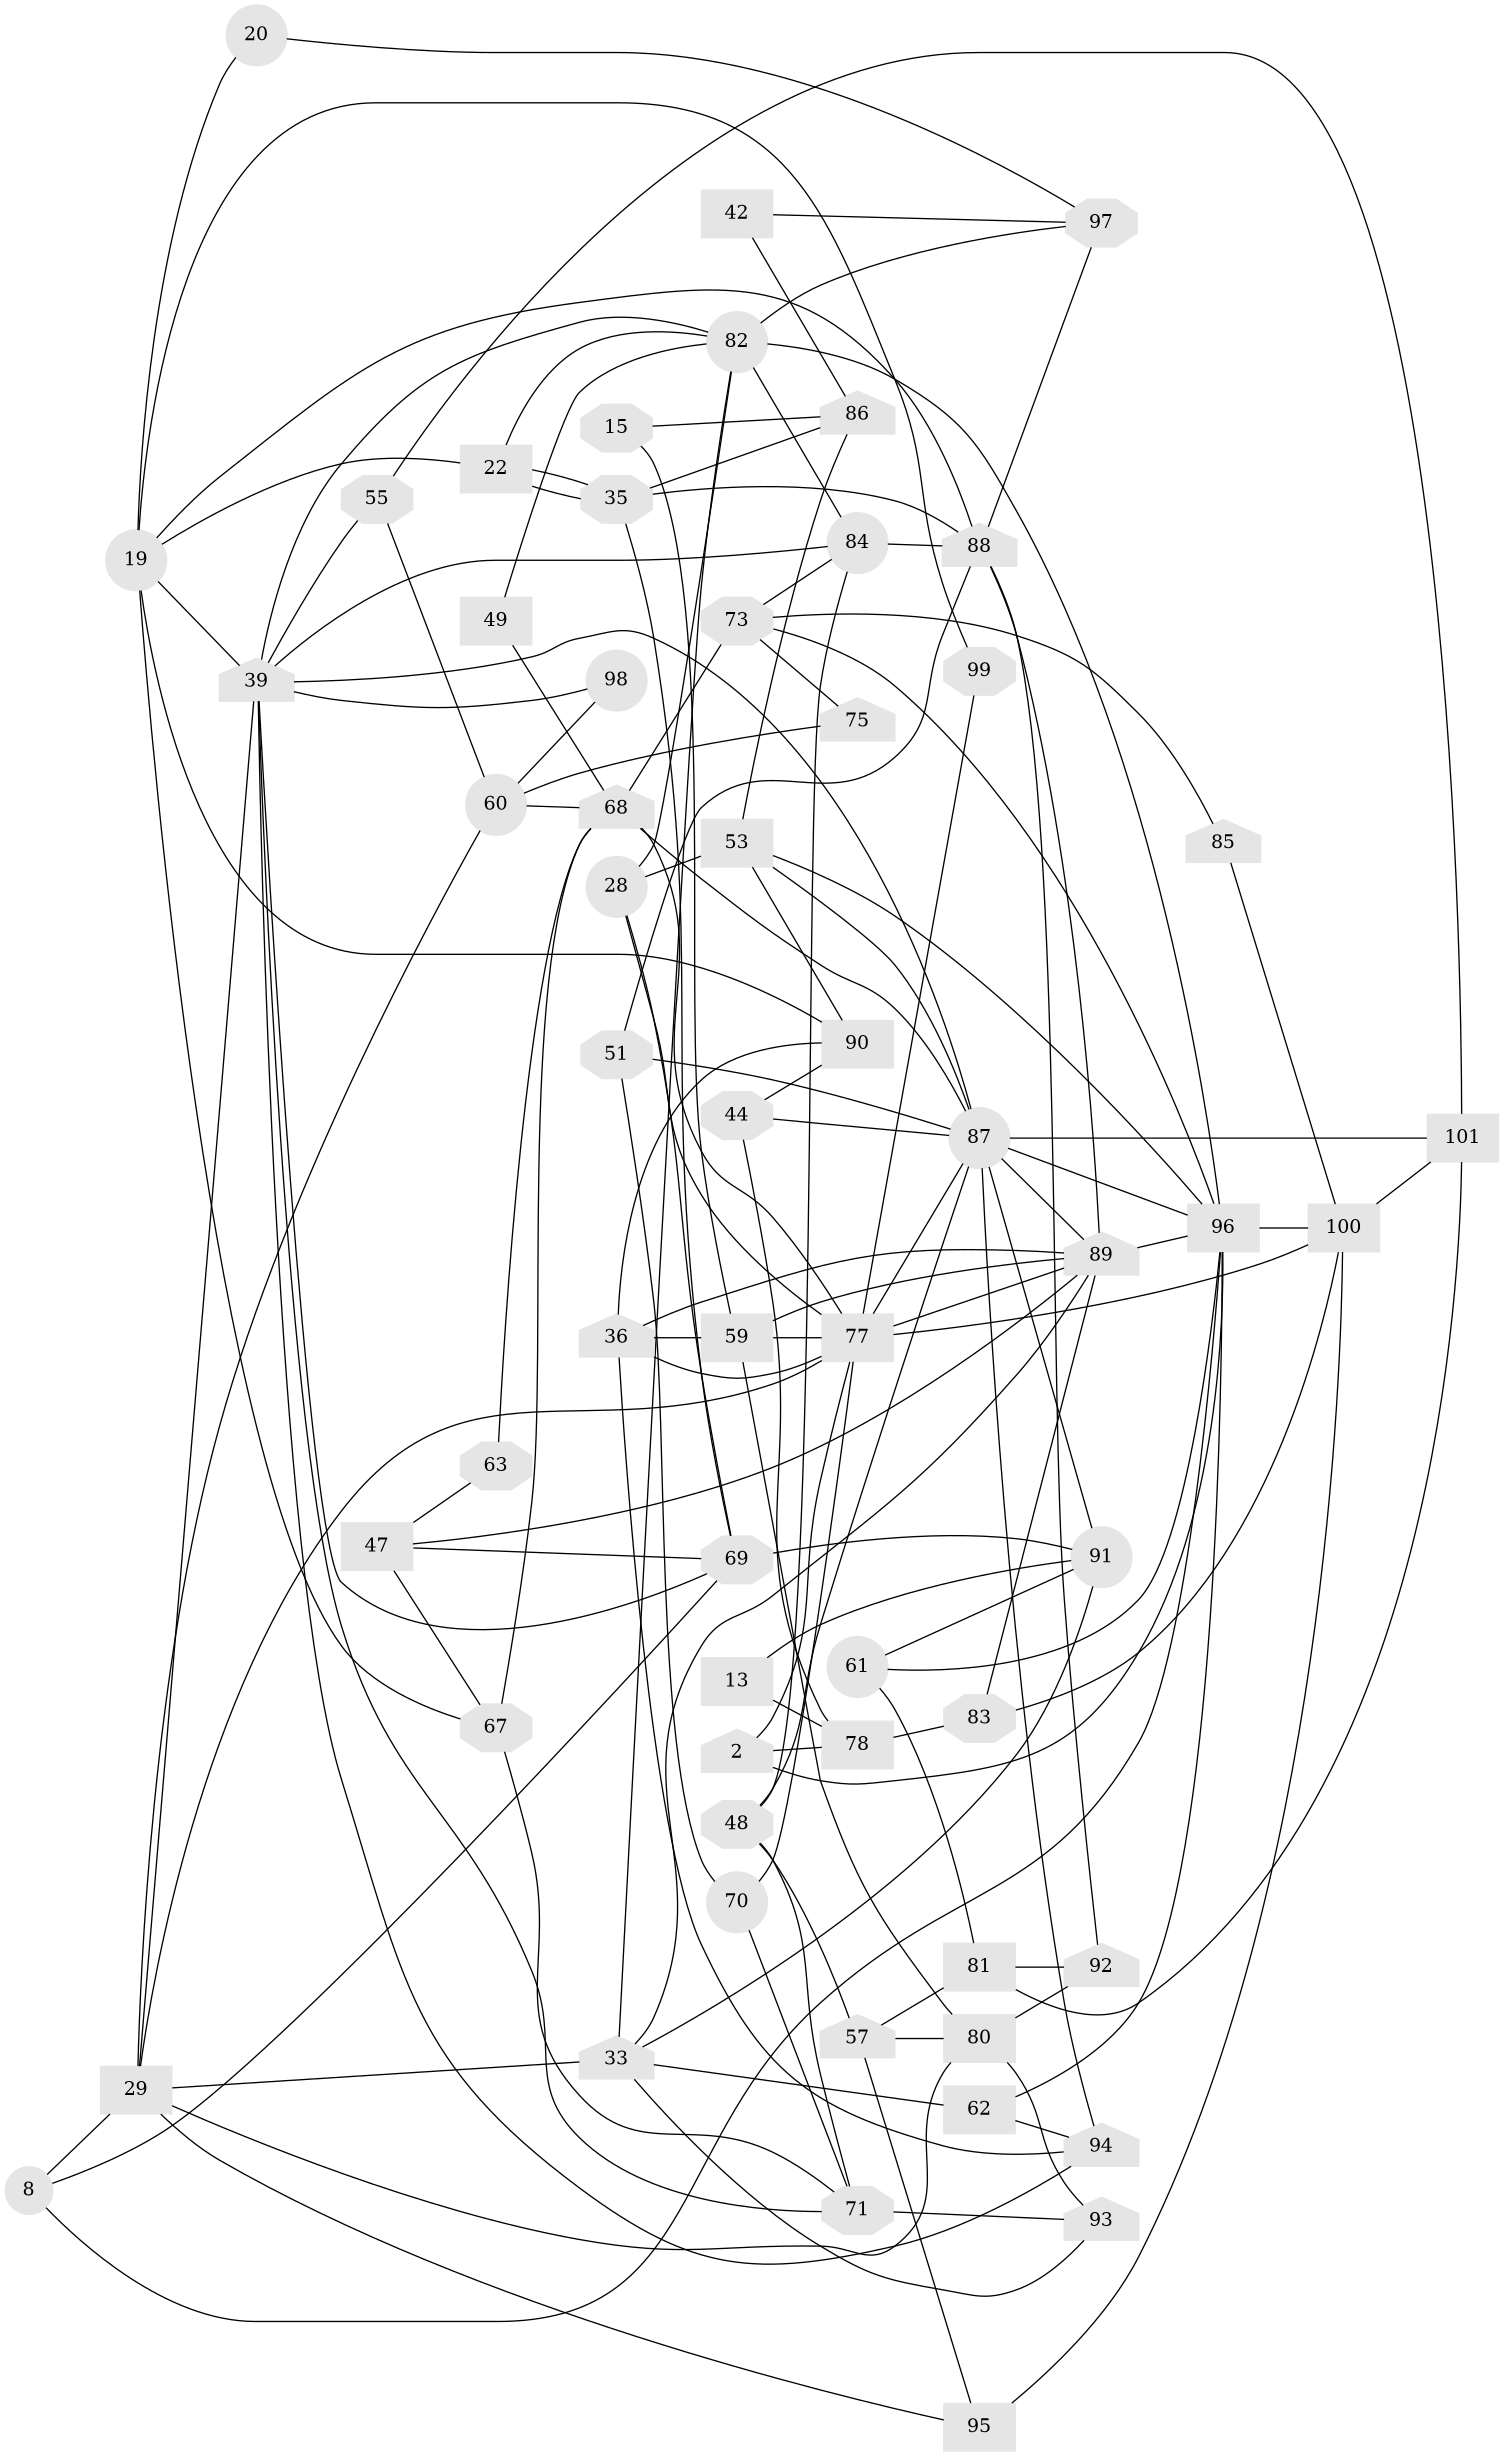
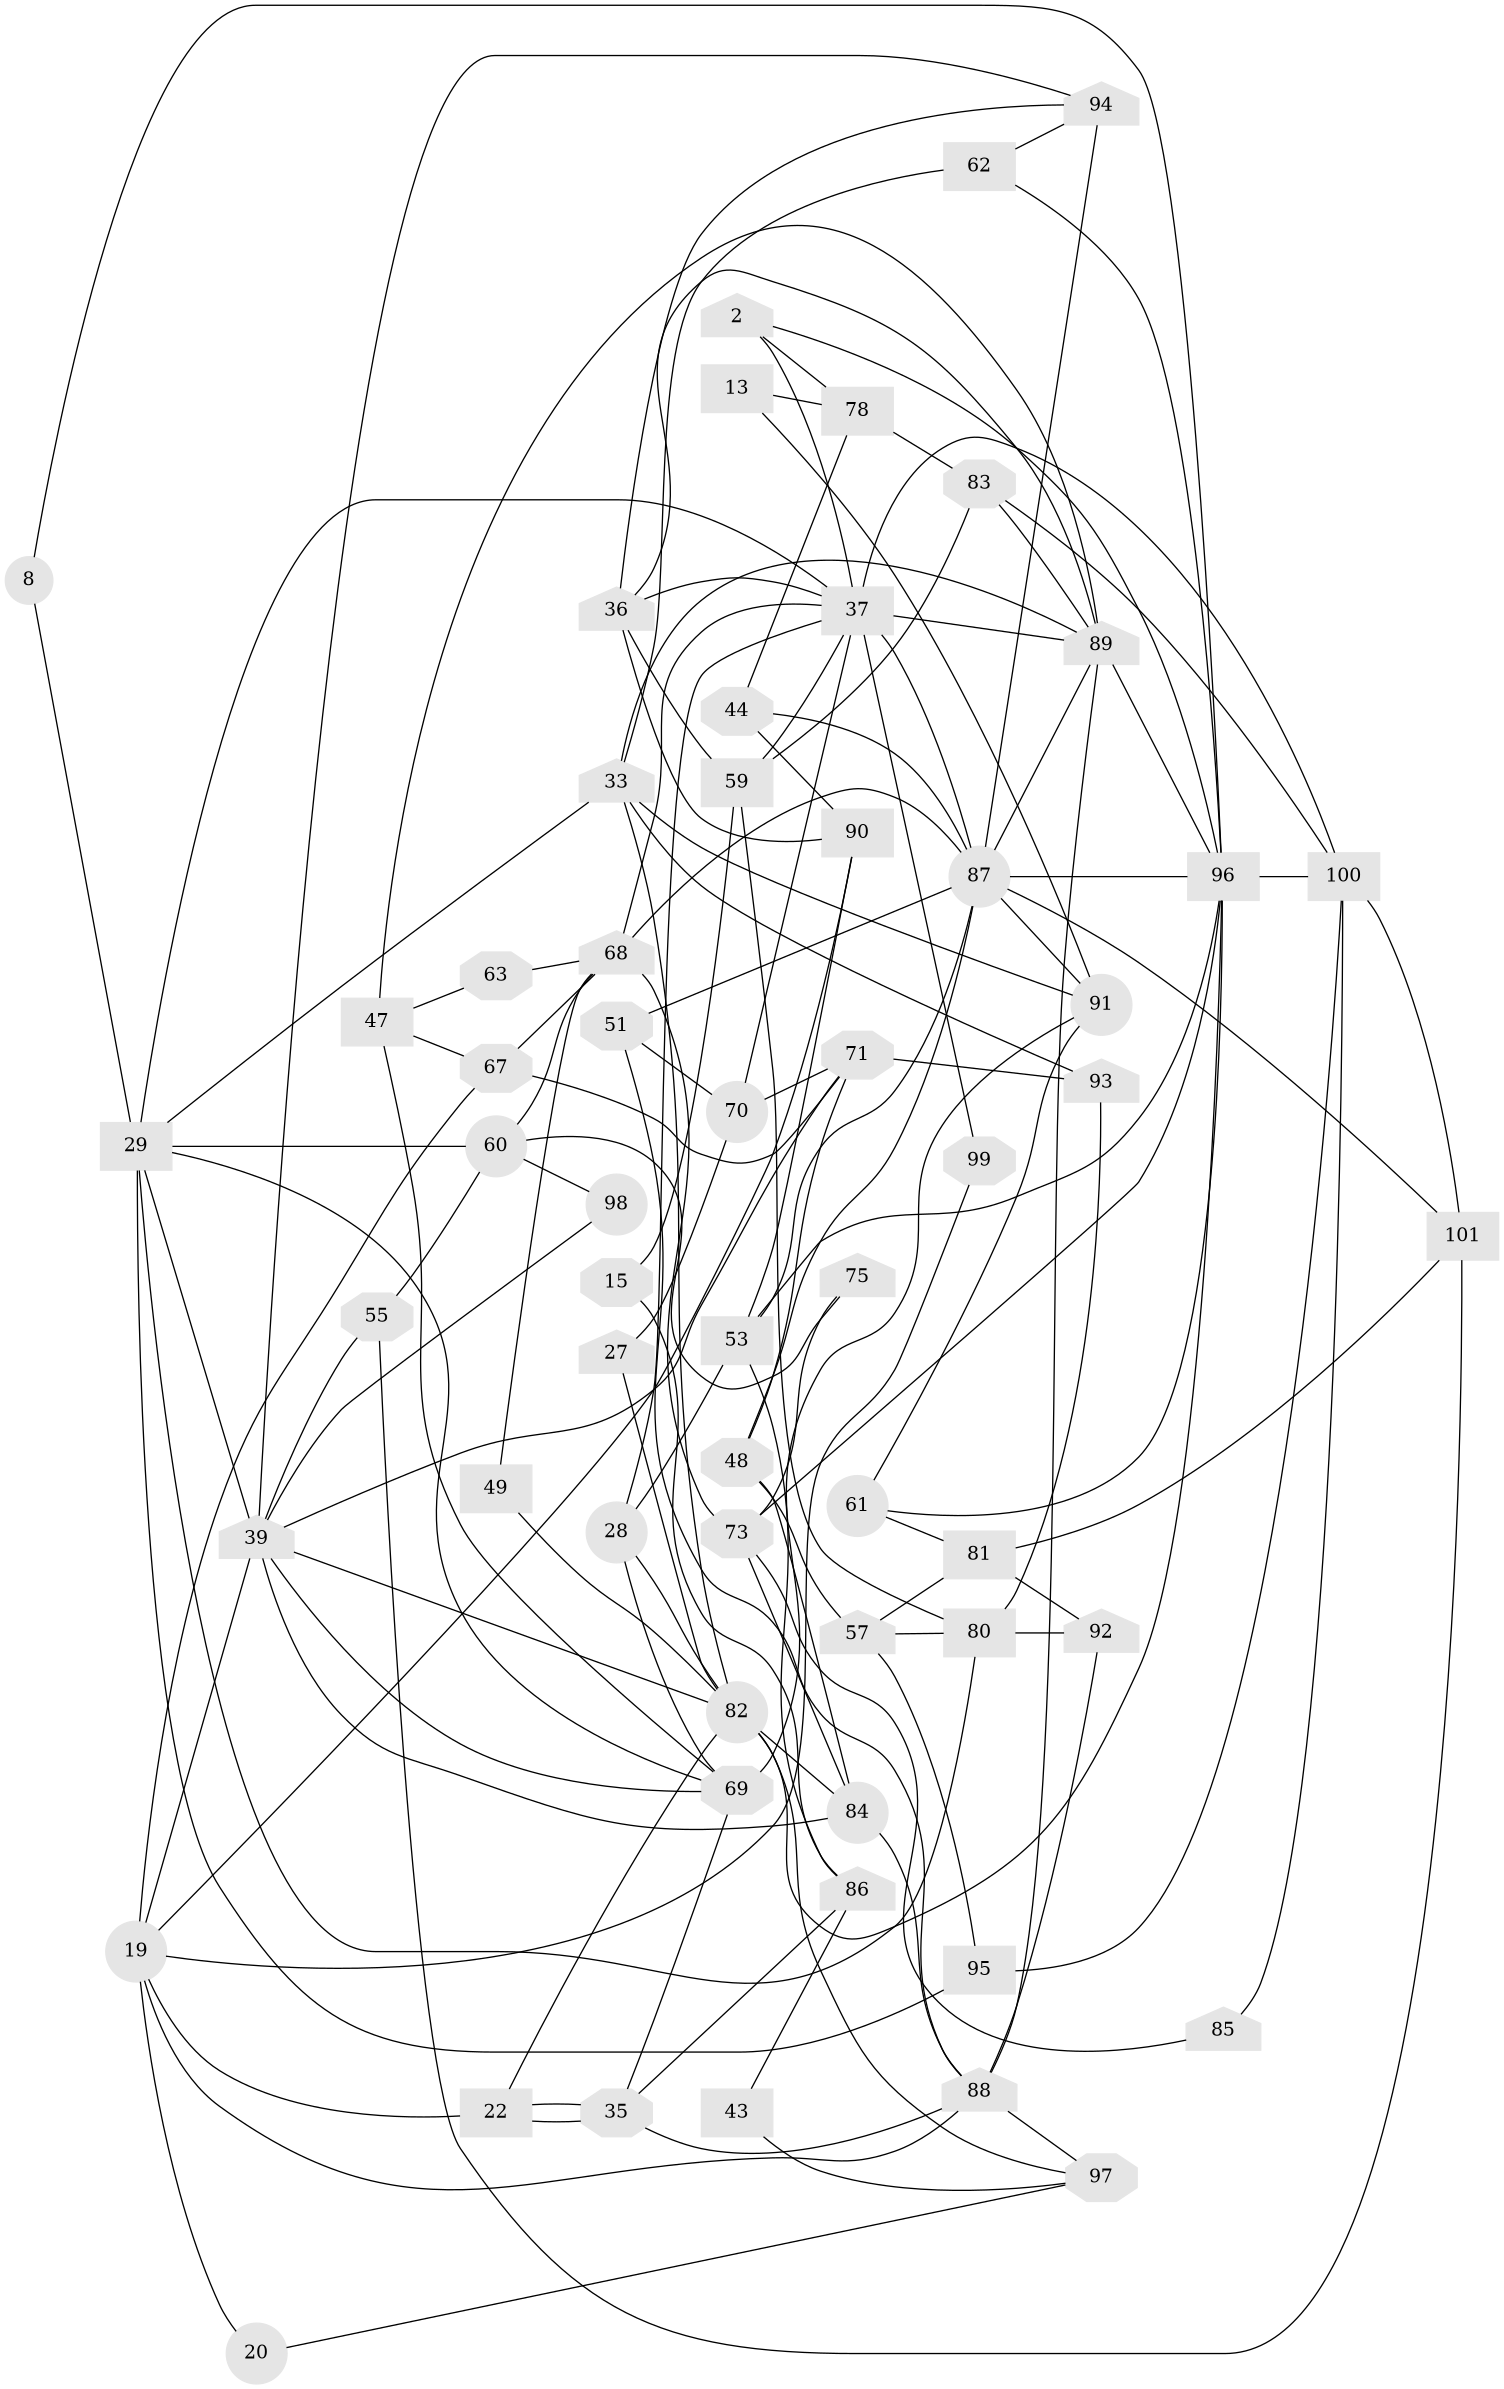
(737, 214) -> (737, 2113)
(743, 699) -> none
(916, 1279) -> (887, 656)
(858, 1338) -> (858, 611)
none -> (617, 1354)
(407, 1910) -> (445, 1432)
